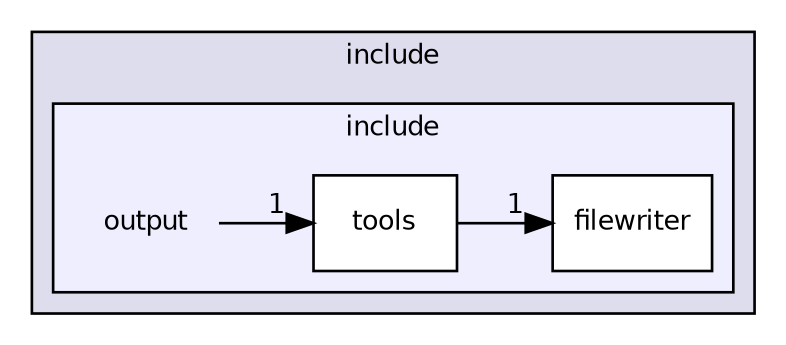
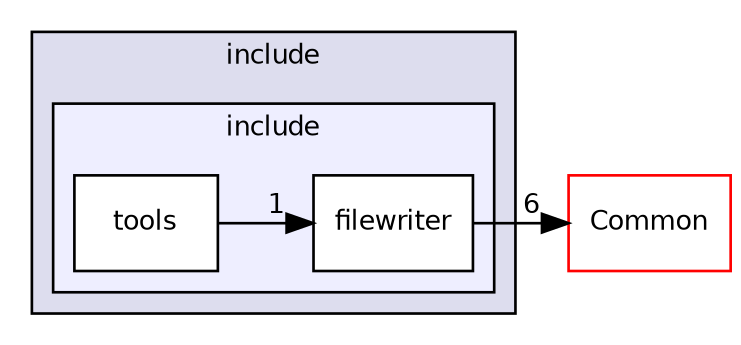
(146, 223) -> none
none -> (650, 223)
